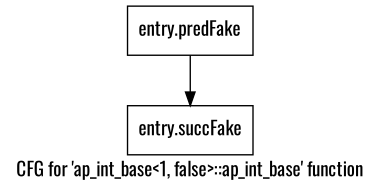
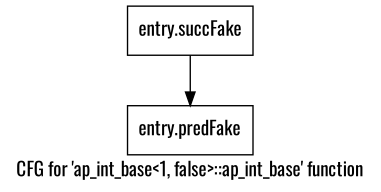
(190, 74) -> (190, 74)
